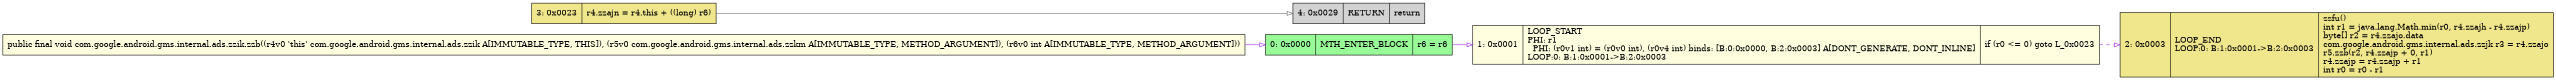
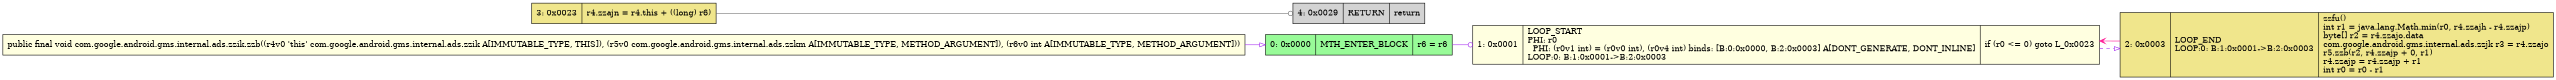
(1002, 13) -> (1002, 13)
(1544, 40) -> (1544, 40)
none -> (2113, 41)
(1460, 45) -> (1460, 45)
